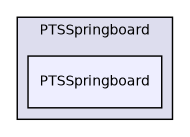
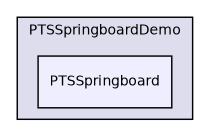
(95, 31) -> (105, 31)
